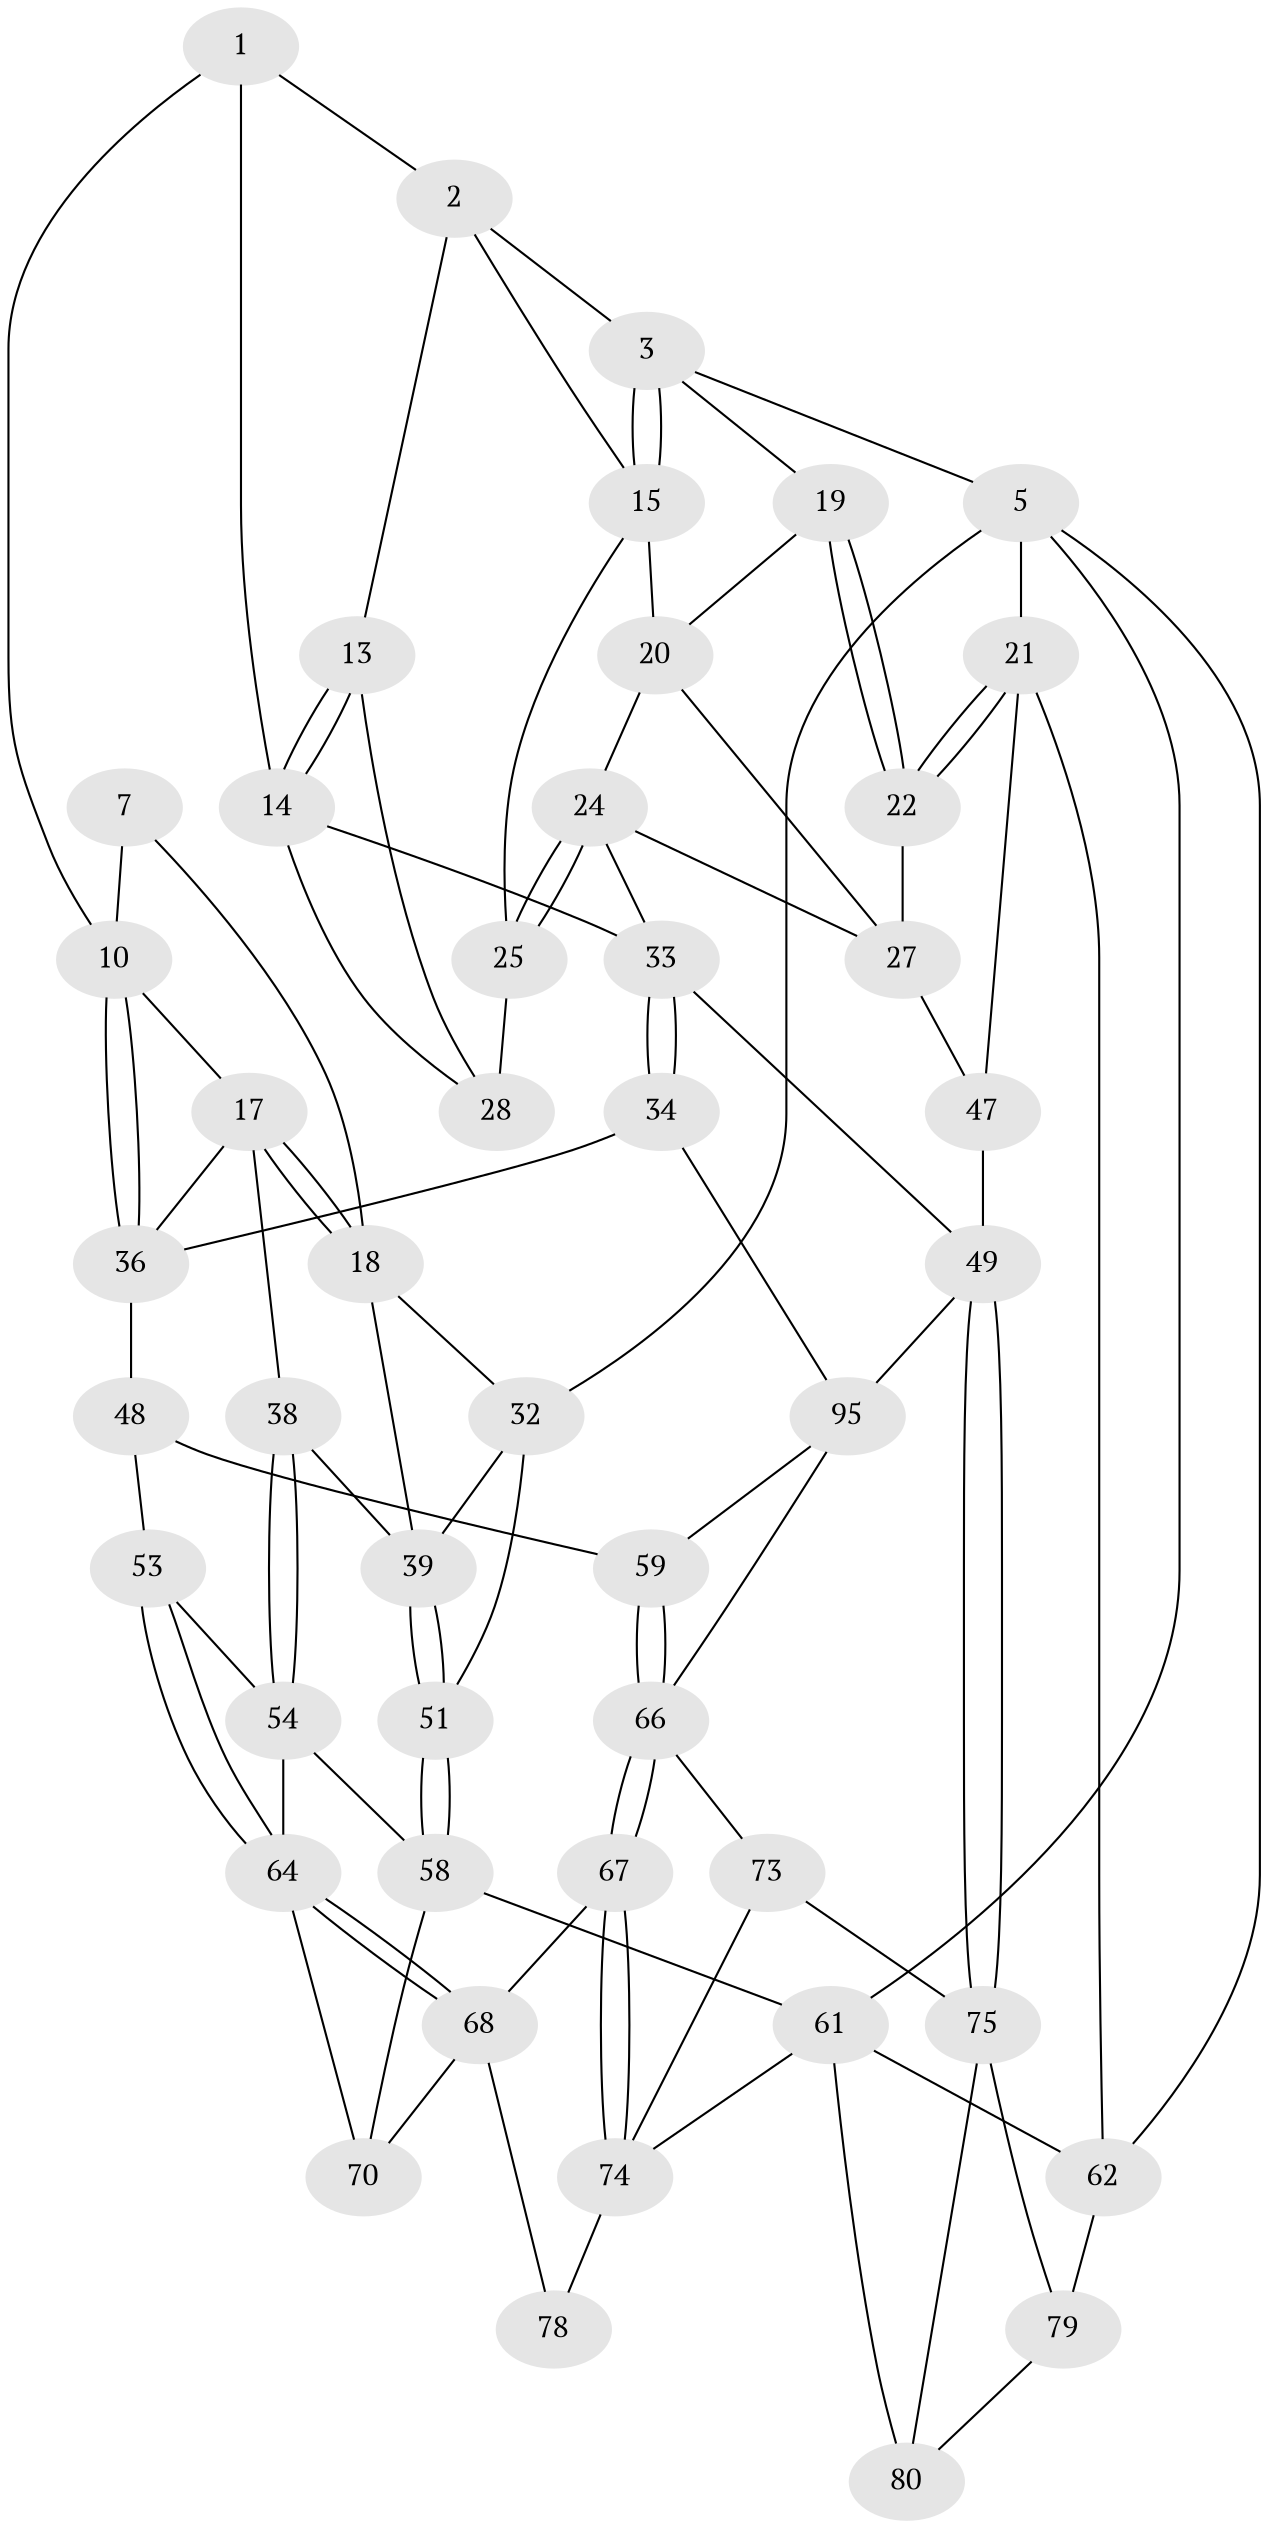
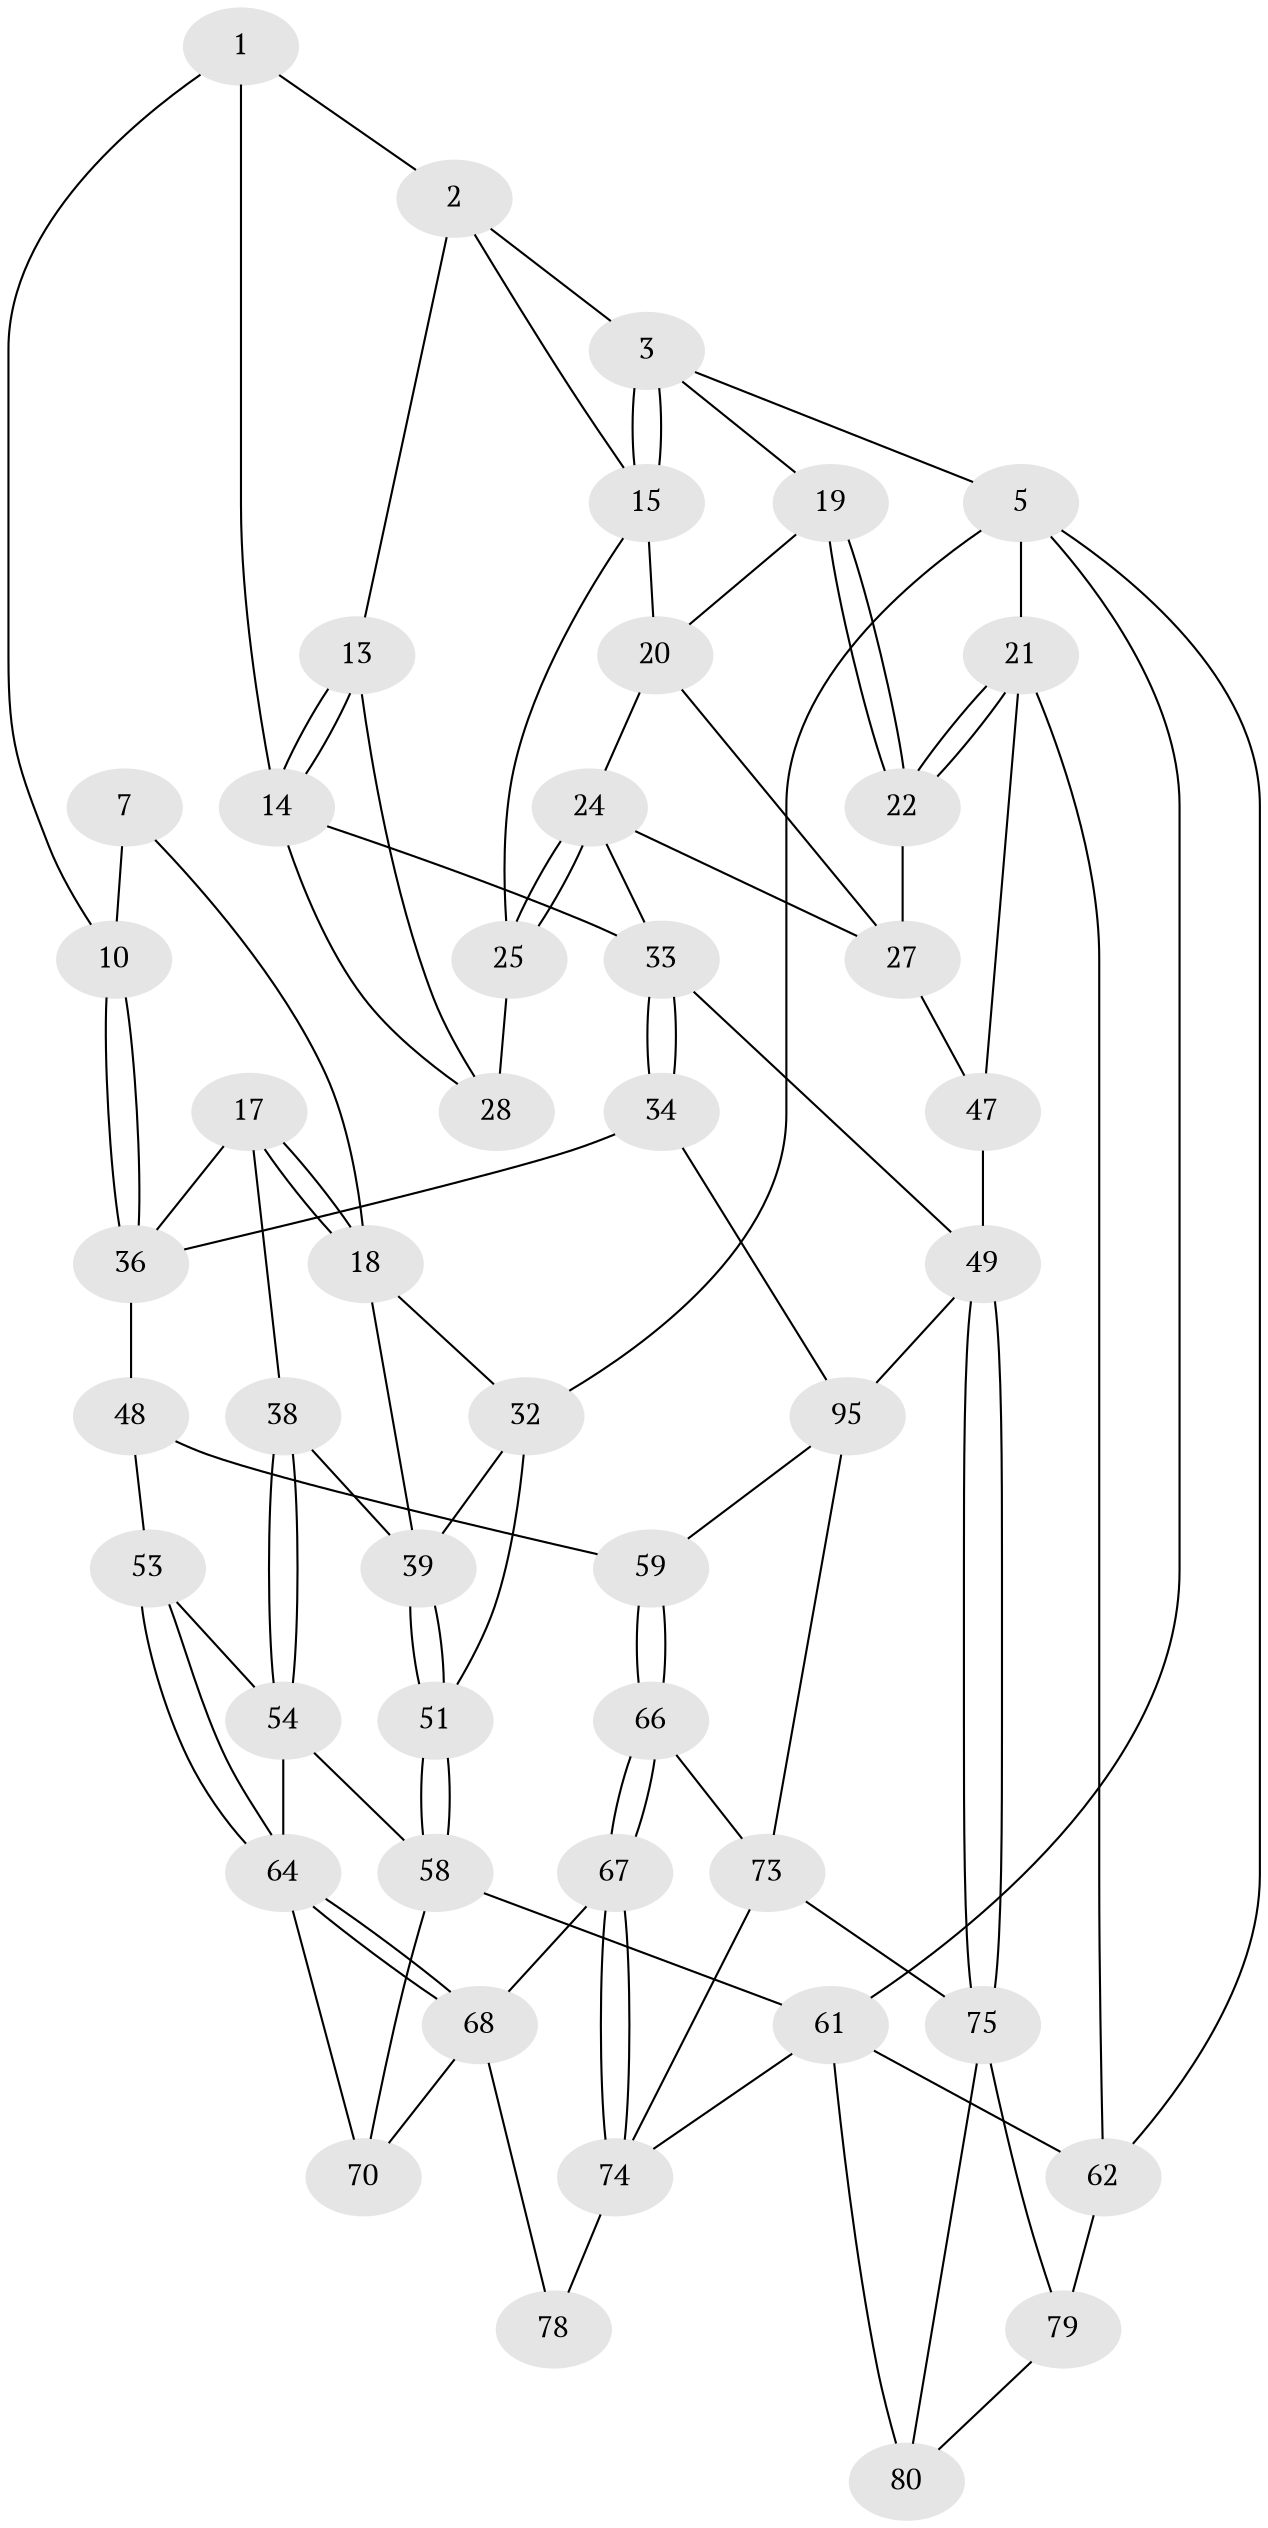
(182, 1036) -> none
(751, 1569) -> (807, 1645)
